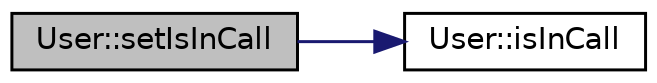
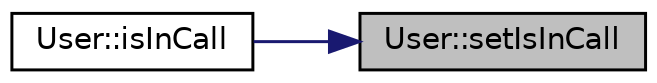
(336, 42) -> (292, 42)
